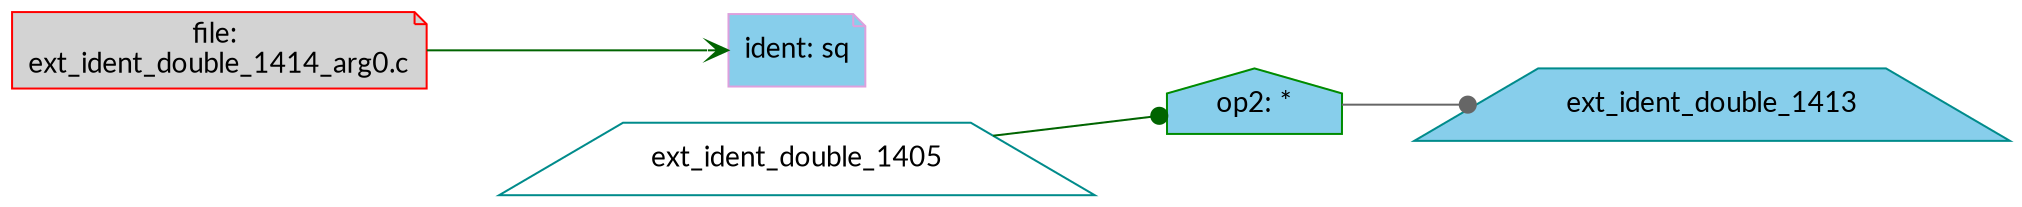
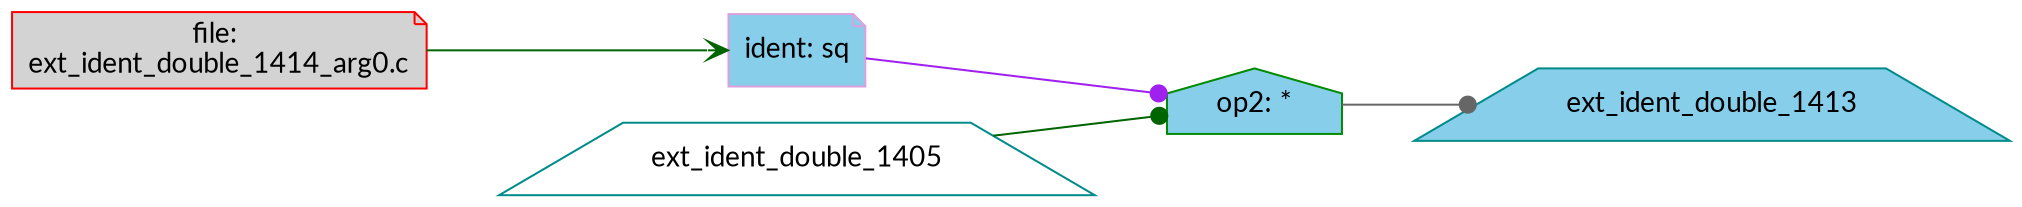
none -> (1008, 75)
